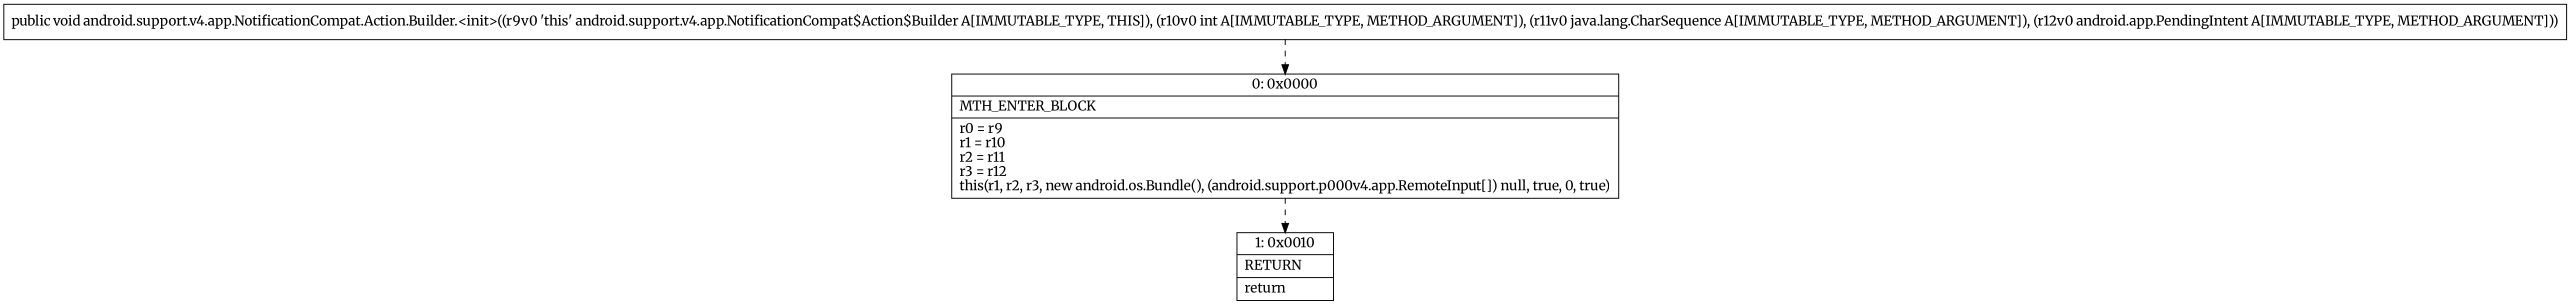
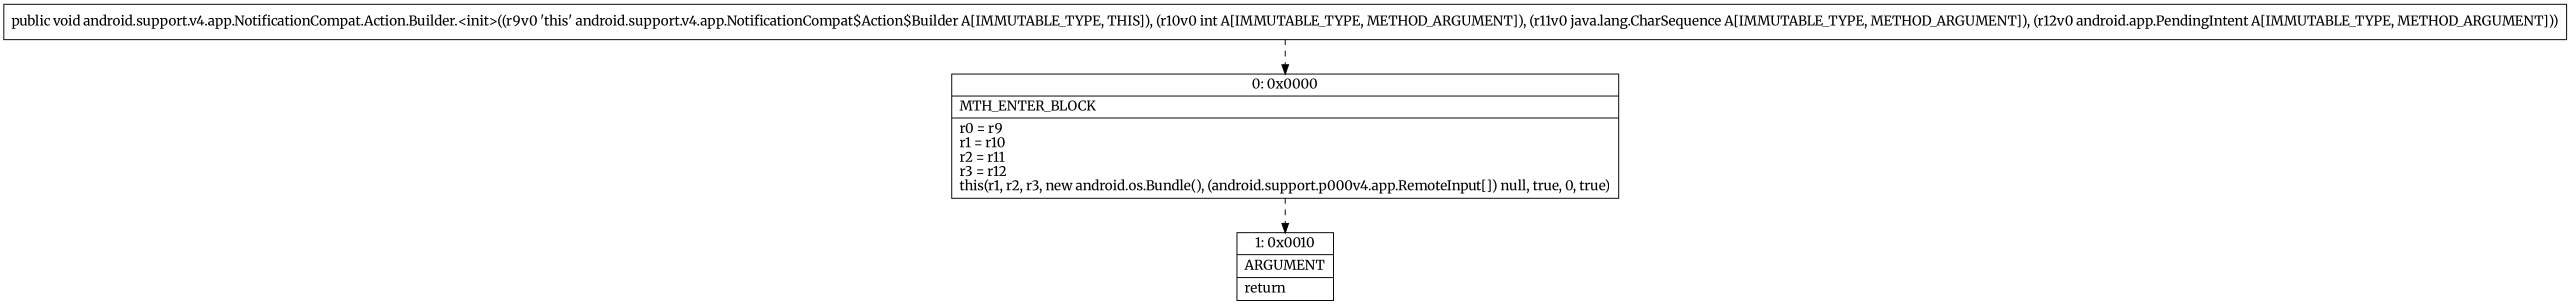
(1273, 266) -> (1285, 266)
